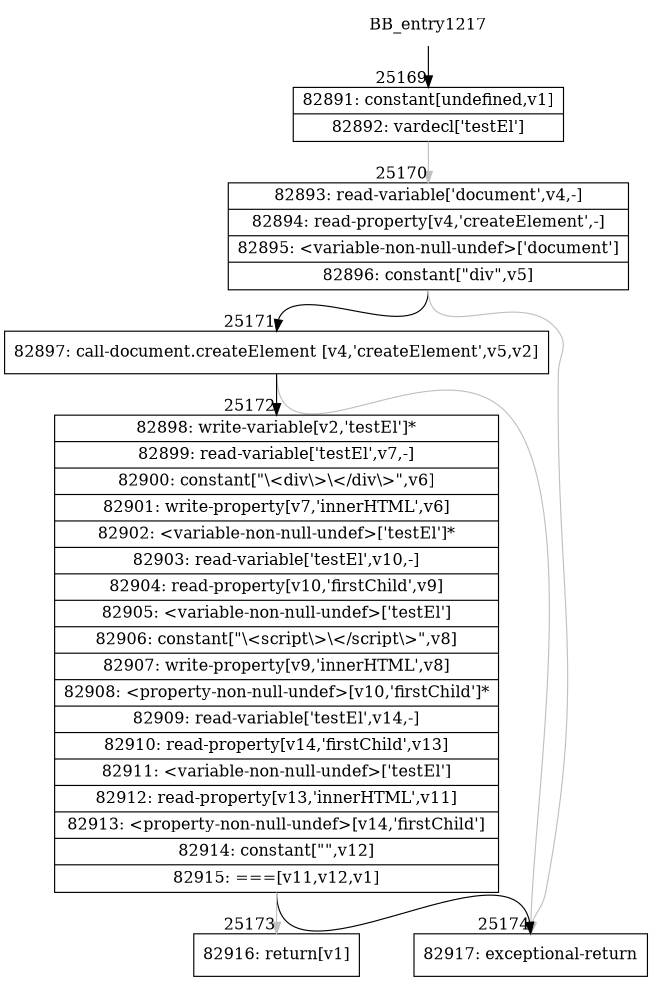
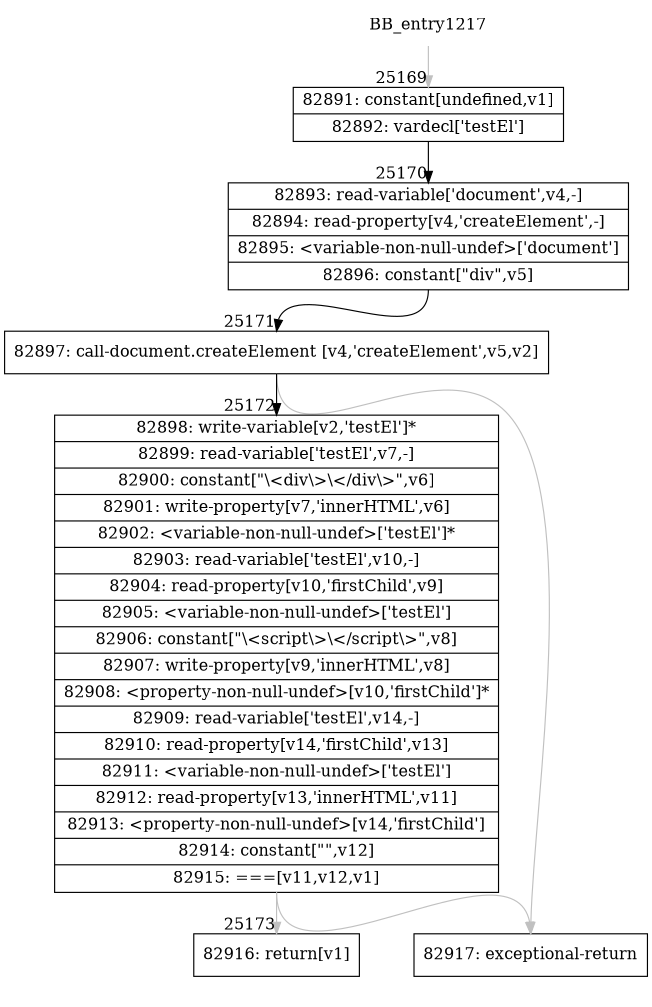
(428, 61) -> (428, 61)
(428, 156) -> (428, 156)
(563, 552) -> none
(398, 915) -> (398, 915)
